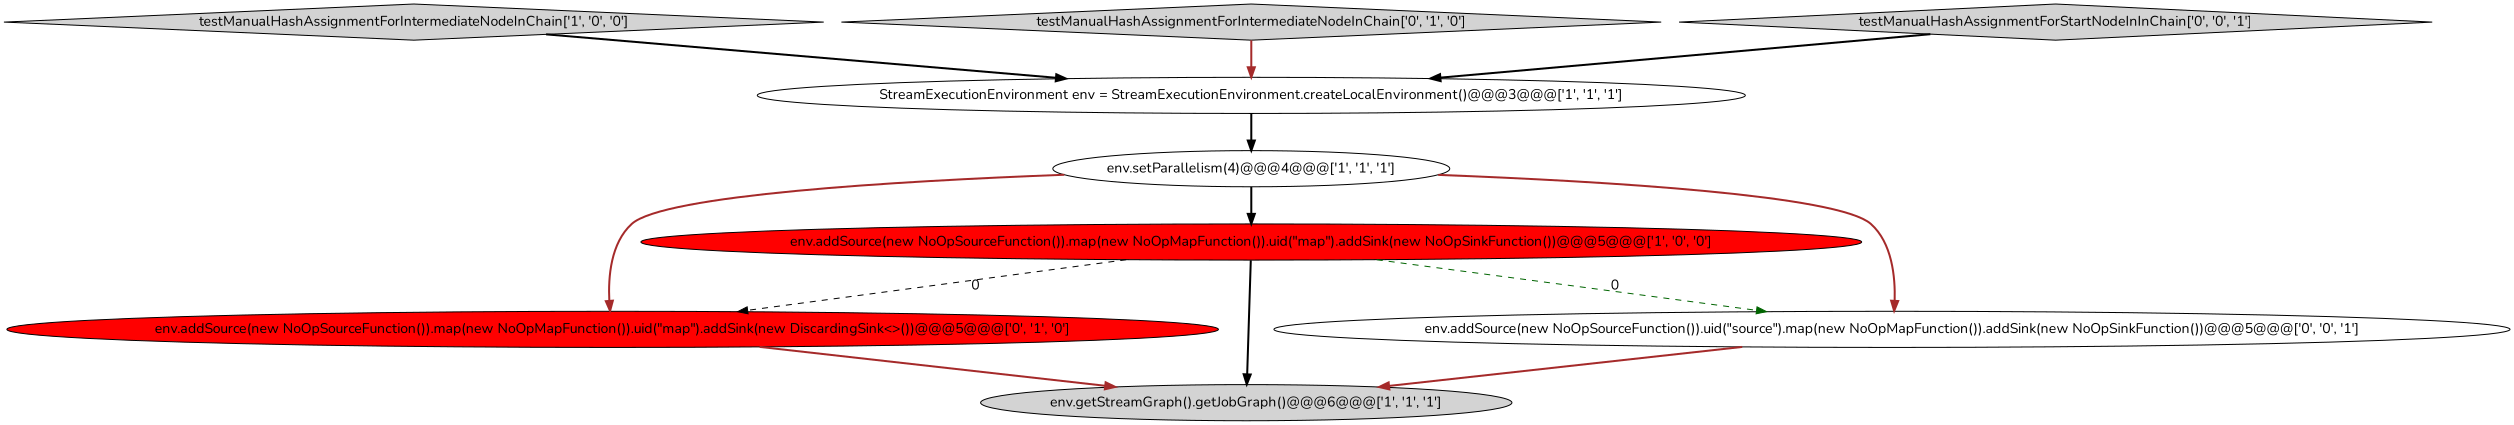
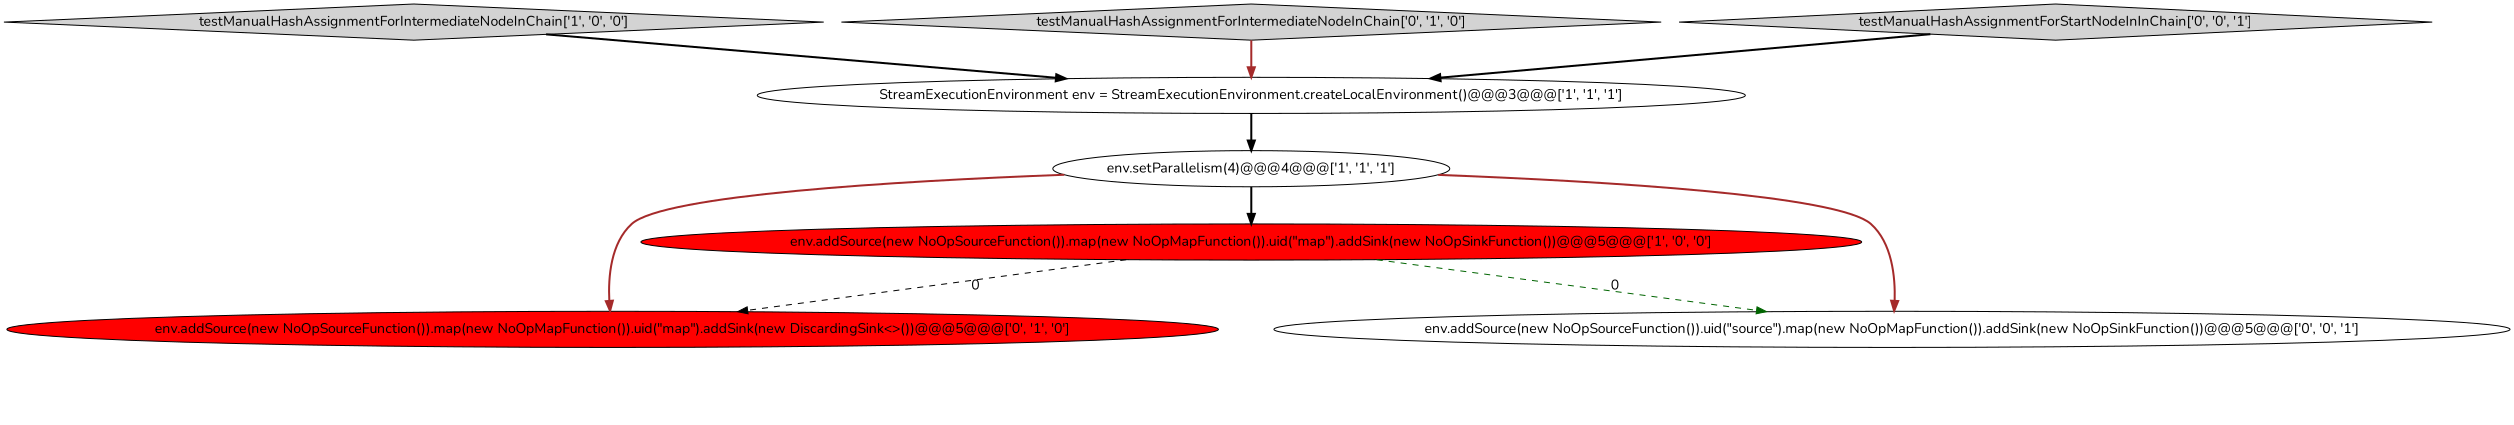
(1246, 403) -> none
